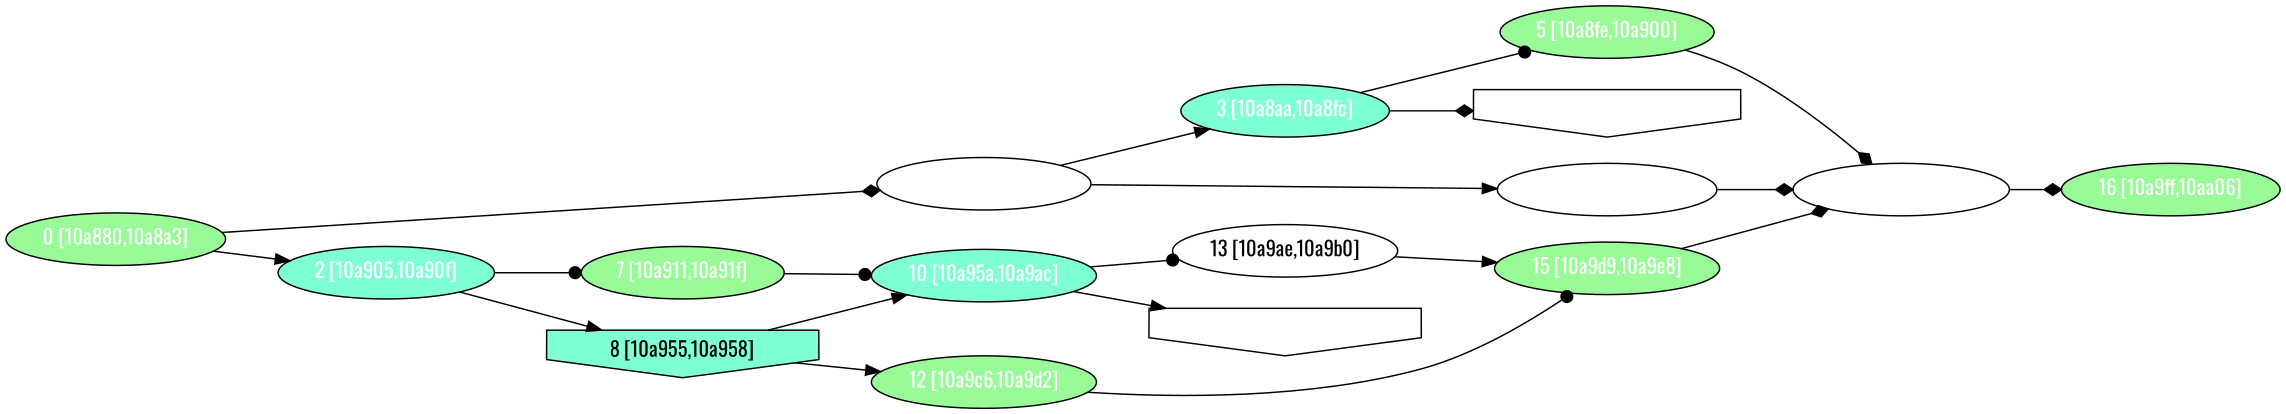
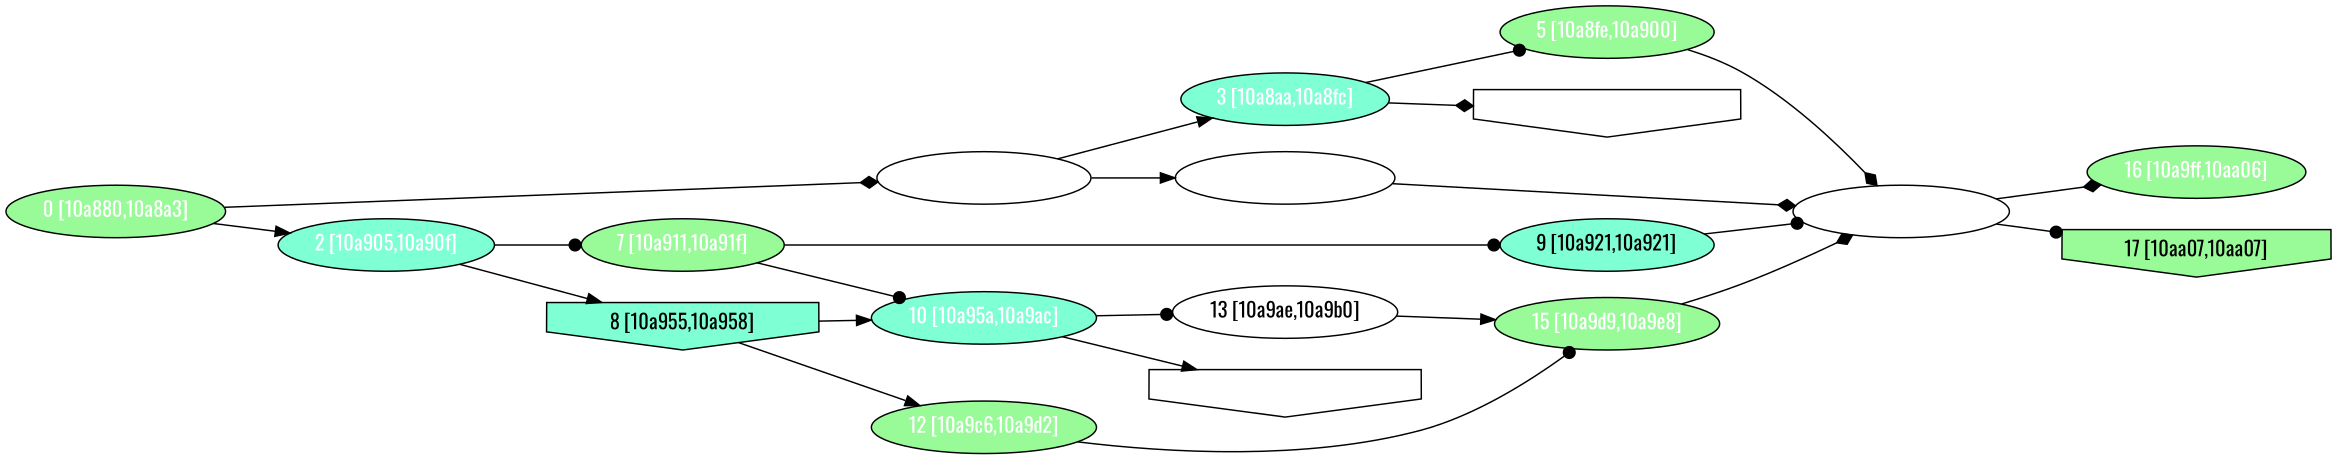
none -> (1607, 245)
none -> (2197, 251)
